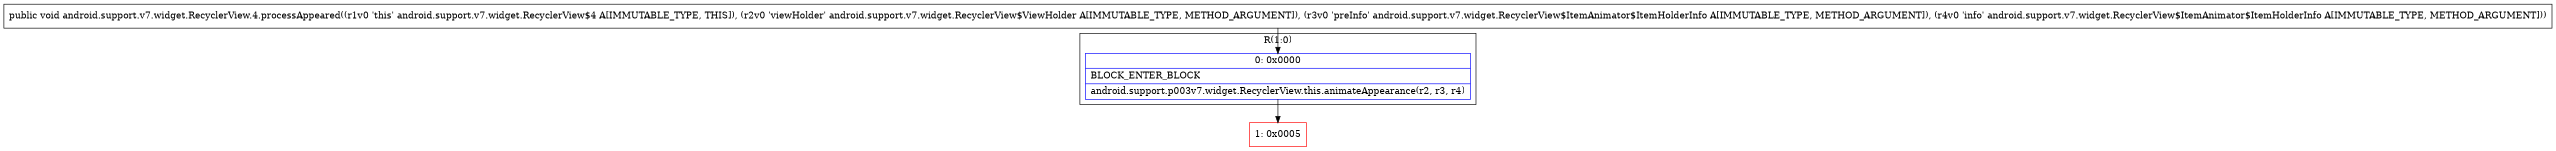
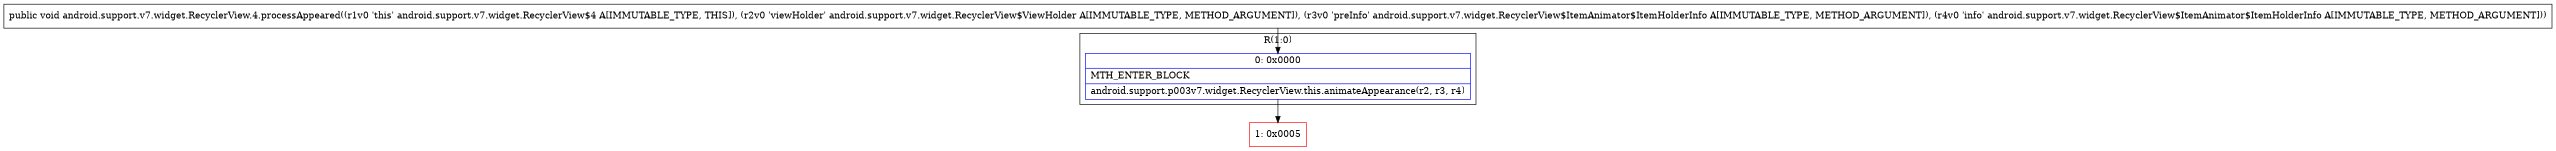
(1146, 76) -> (1140, 76)
